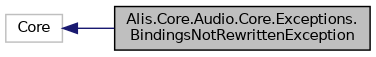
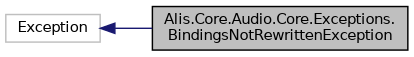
(34, 28) -> (53, 28)
